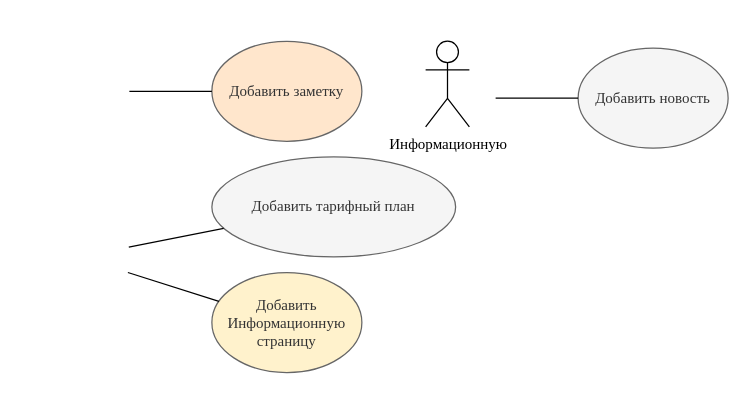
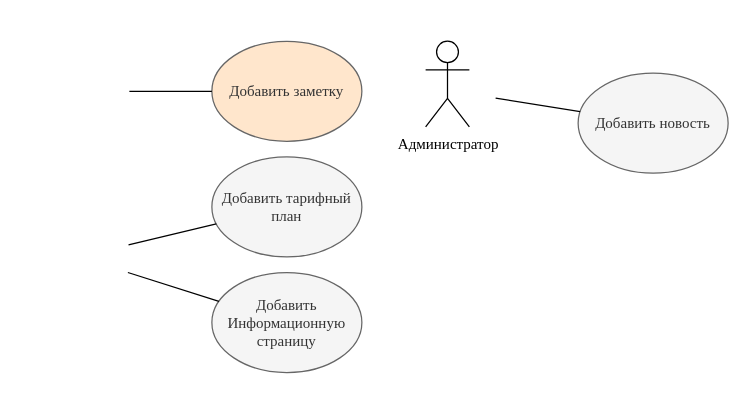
(653, 98) -> (653, 123)
(449, 145) -> (449, 145)
(334, 207) -> (287, 207)
(287, 323) -> (287, 323)
